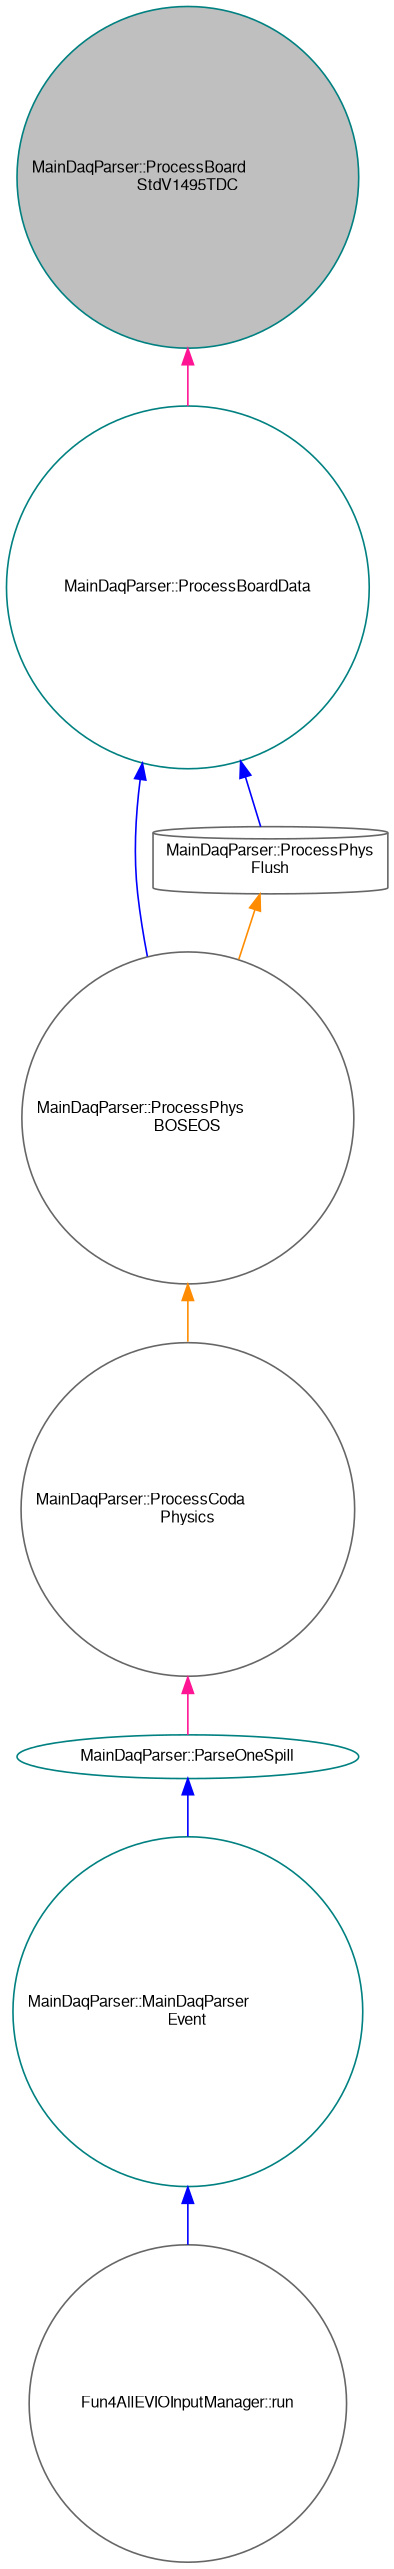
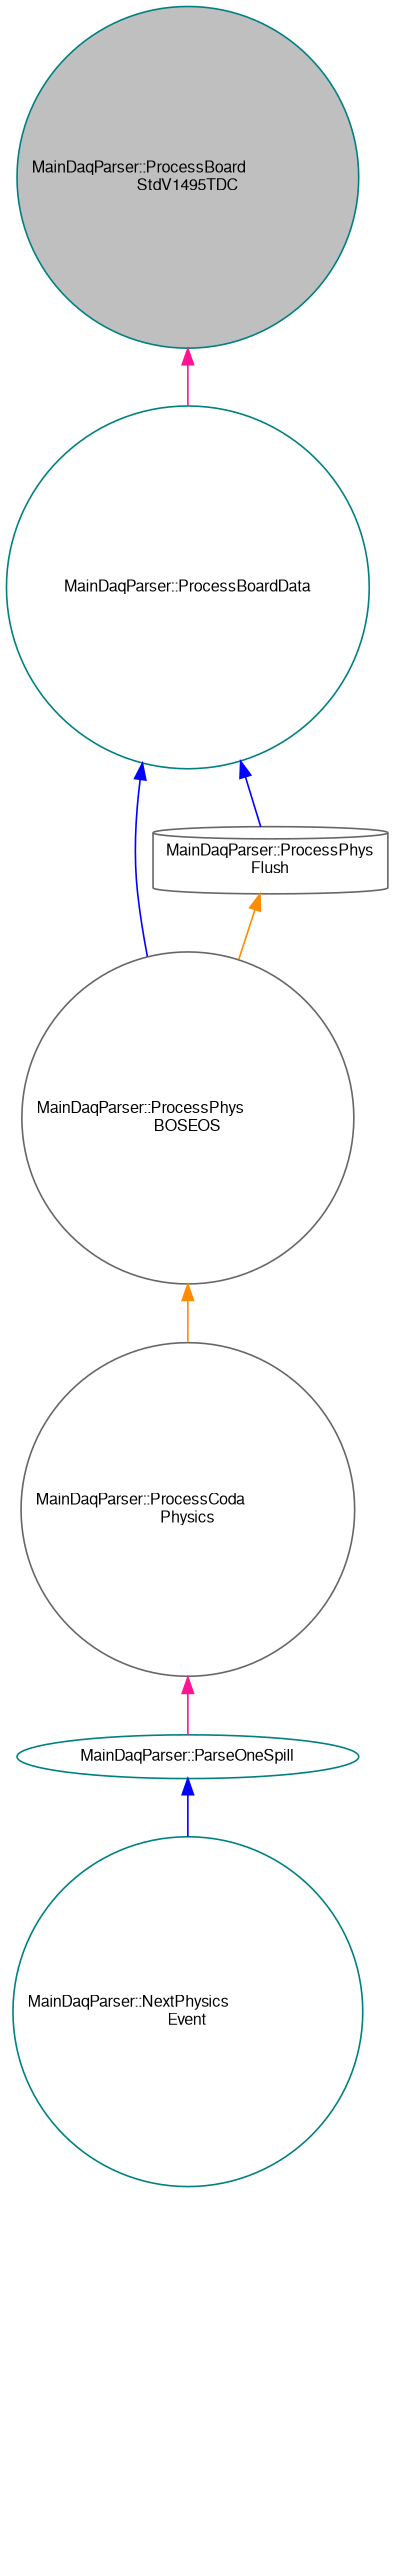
(188, 2012) -> (188, 2012)
(188, 2403) -> none
